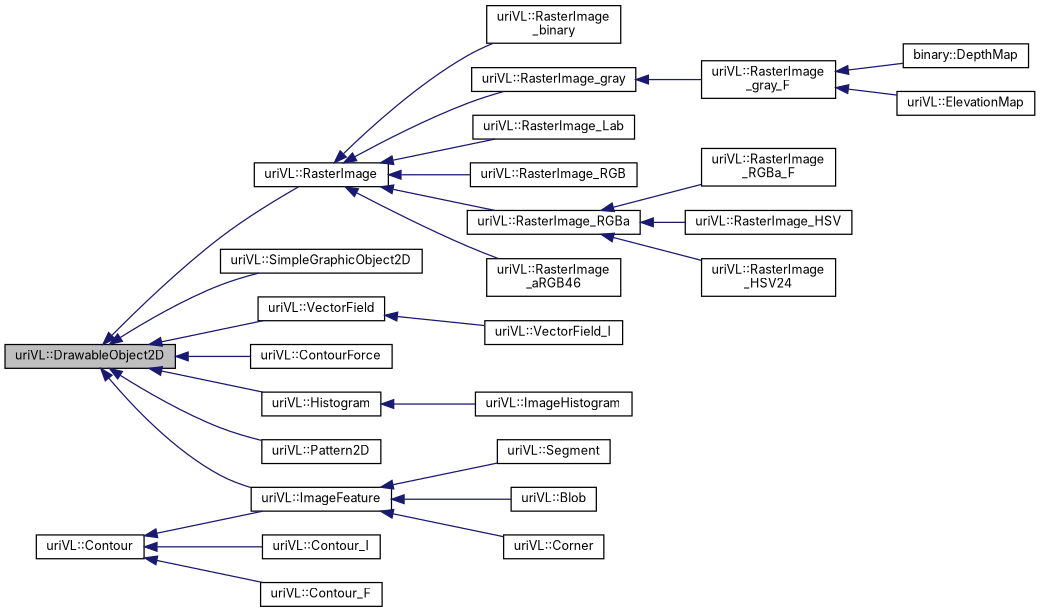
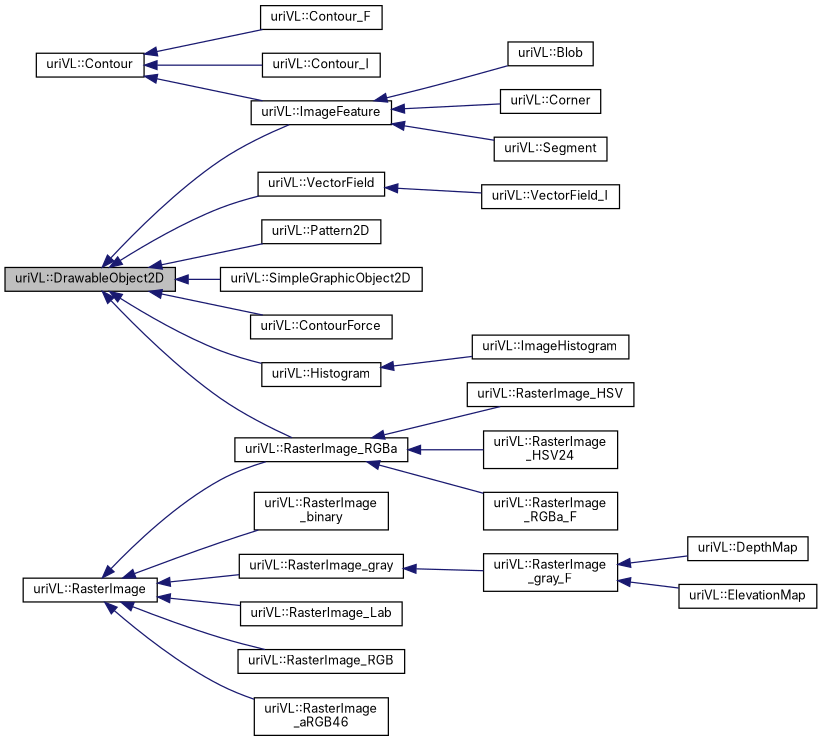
(966, 56) -> (748, 549)
(200, 254) -> (195, 379)
